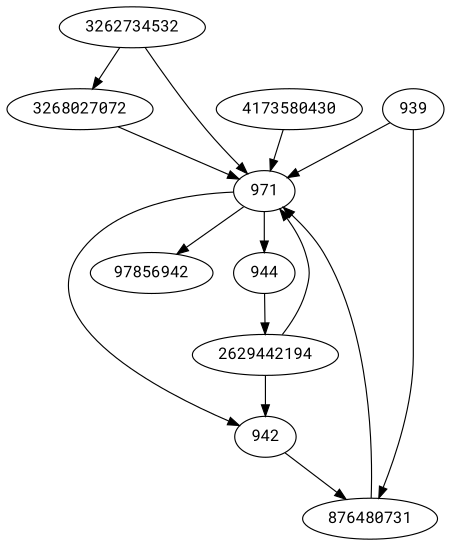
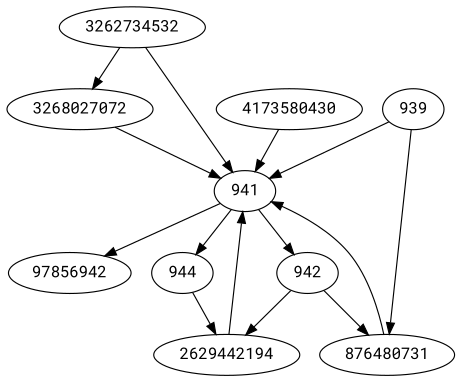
(264, 191) -> (245, 191)
(265, 390) -> (272, 309)
